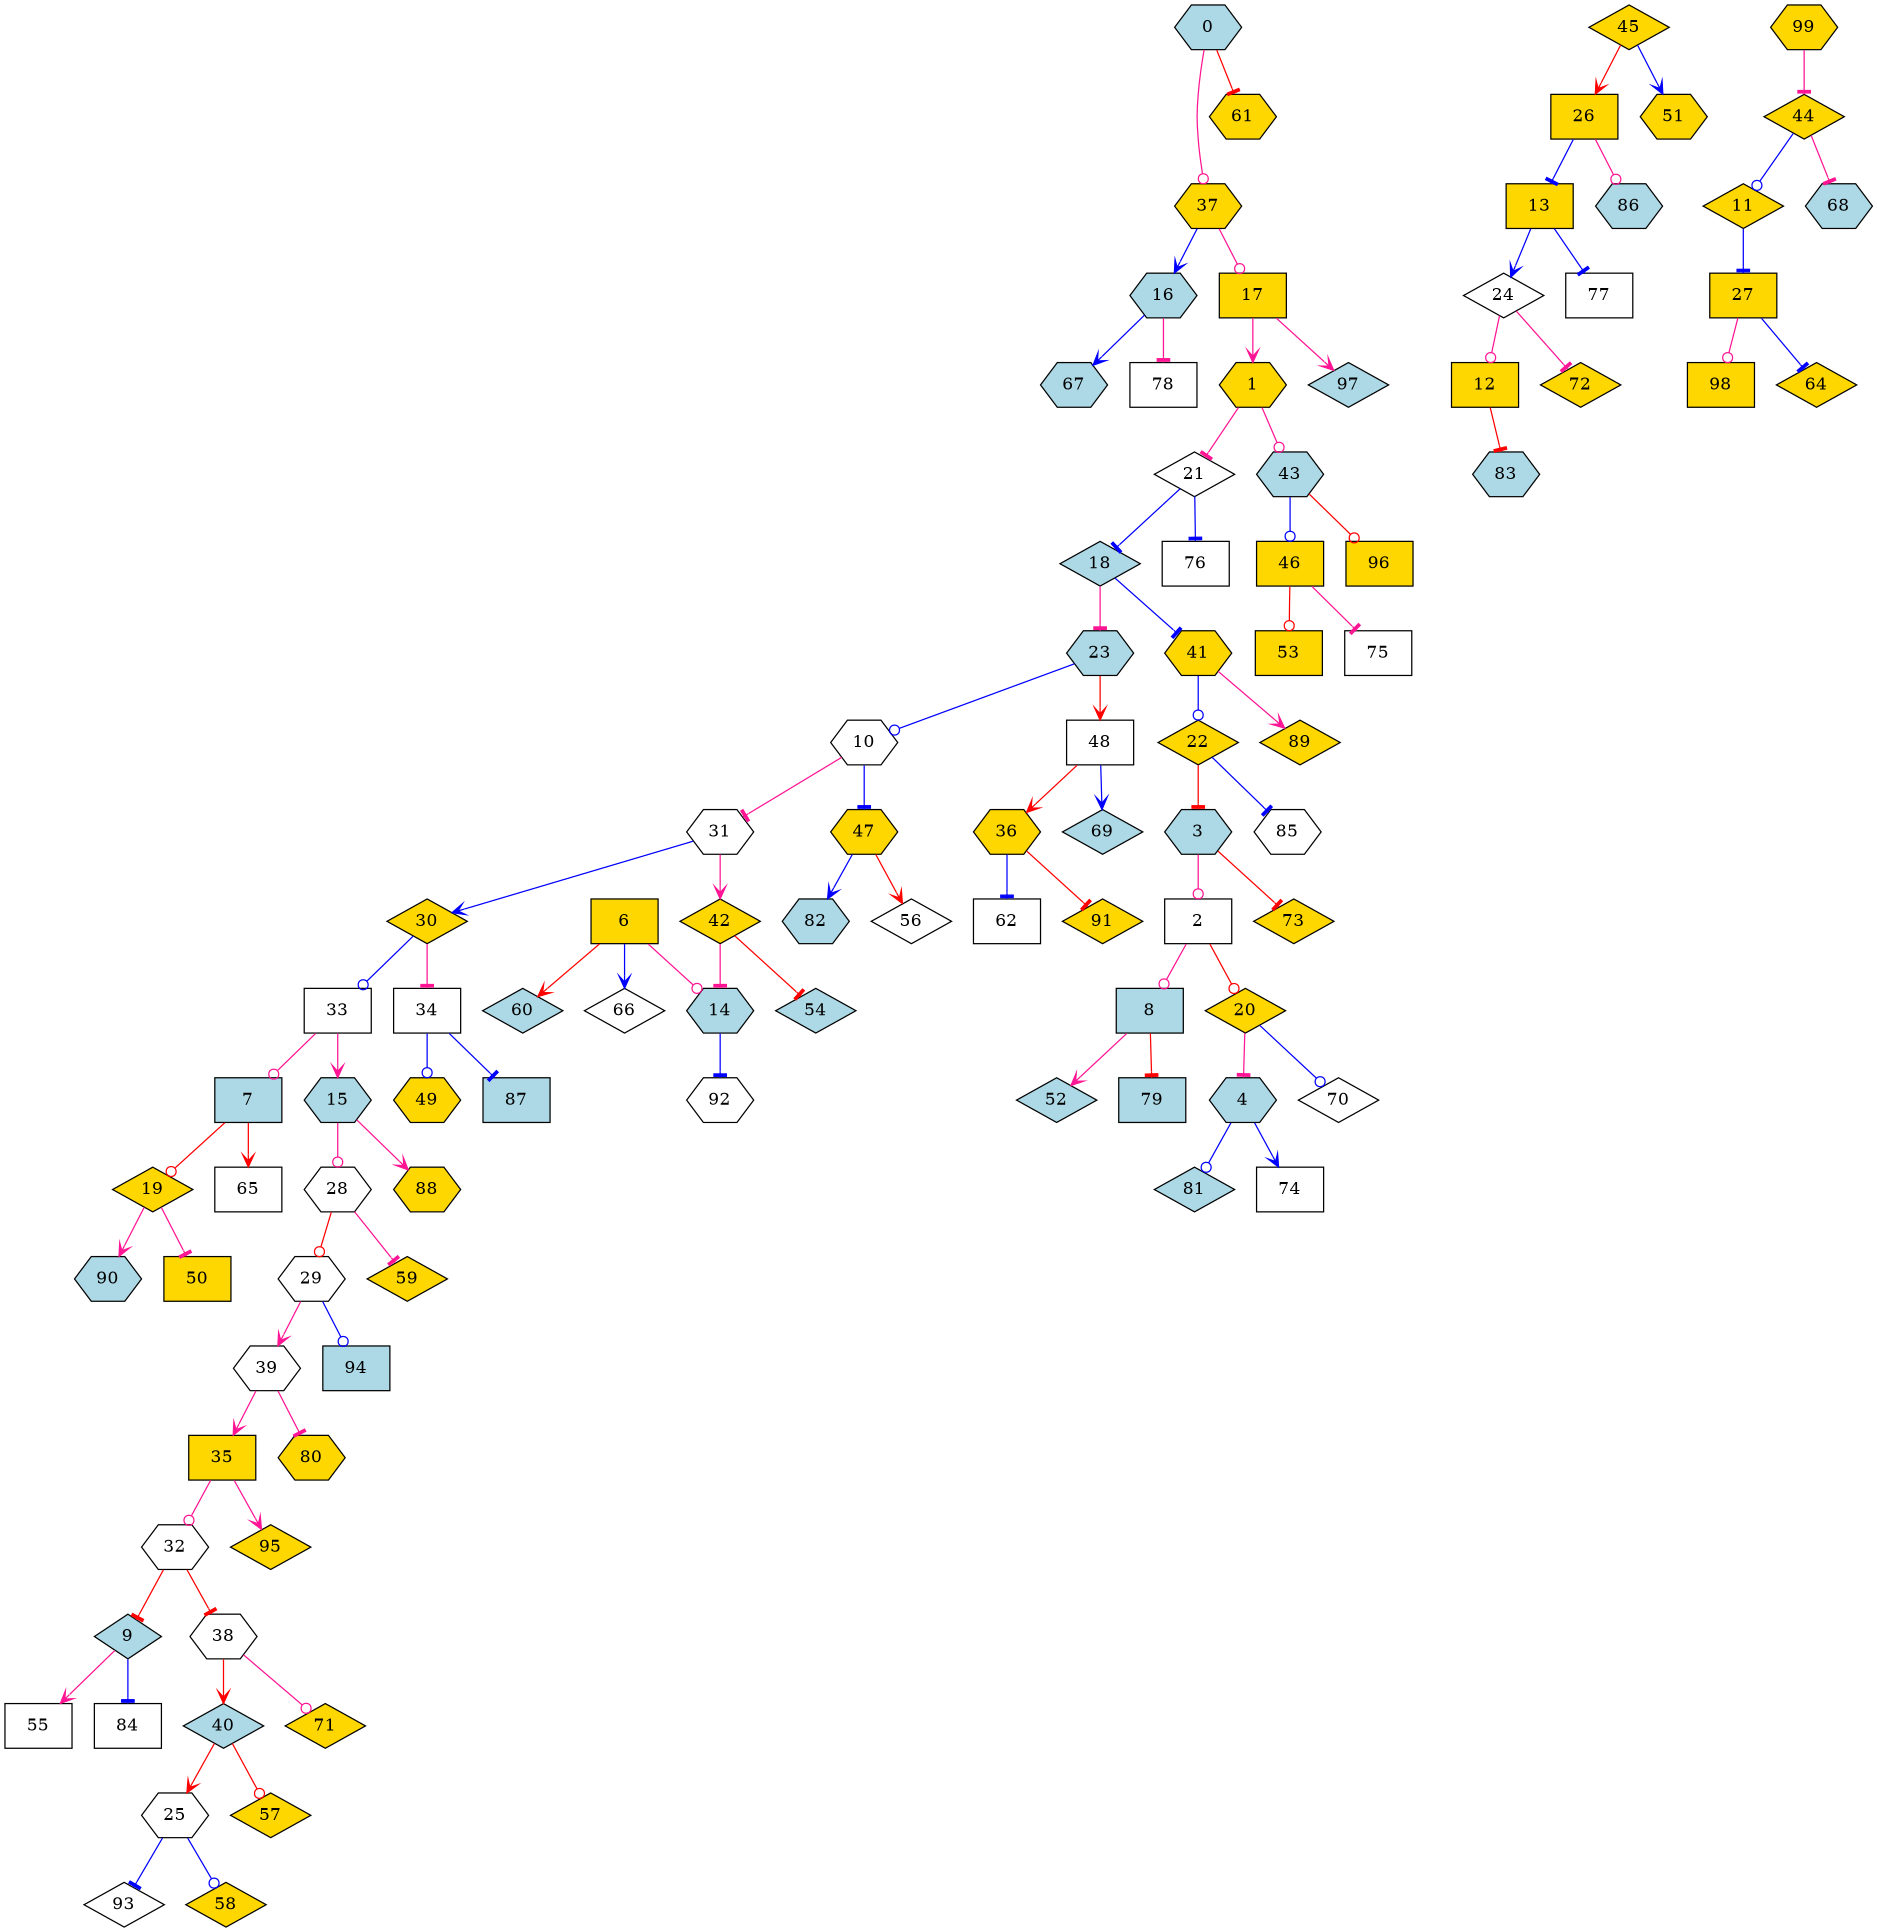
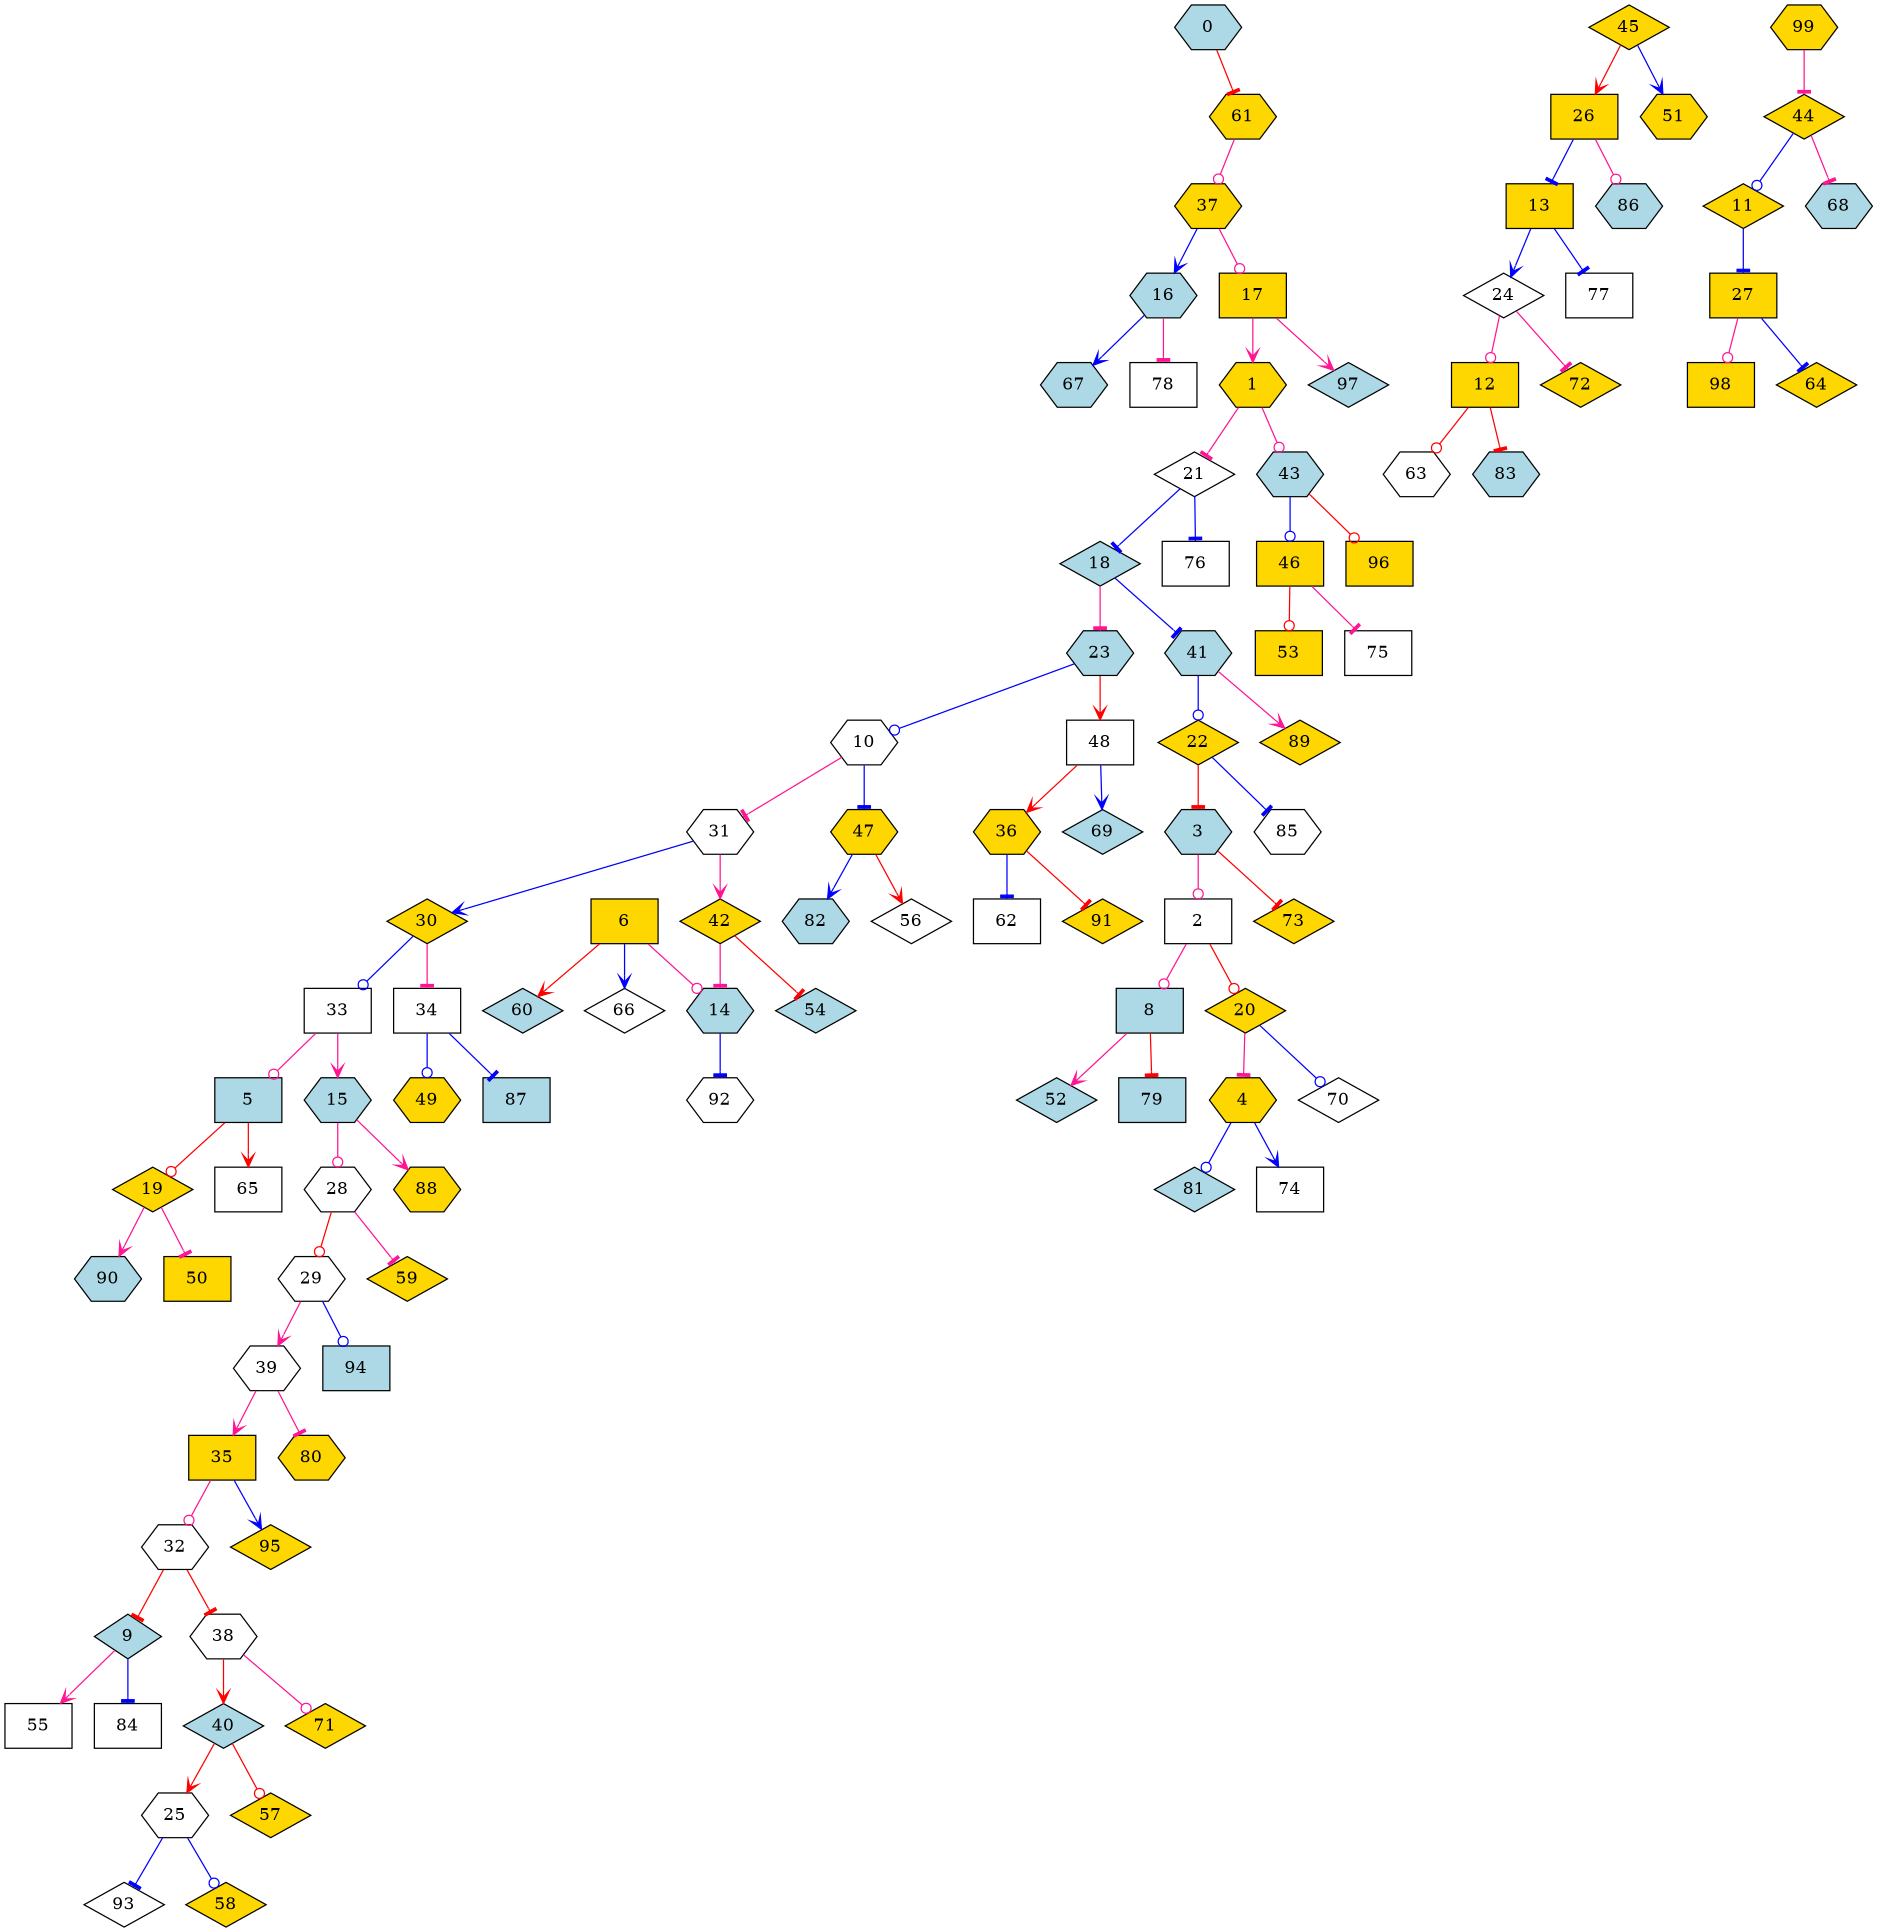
(1197, 112) -> (1227, 157)
none -> (1417, 474)
(1198, 653) -> (1198, 653)
(248, 1100) -> (248, 1100)
(1243, 1100) -> (1243, 1100)
(245, 1499) -> (245, 1499)
